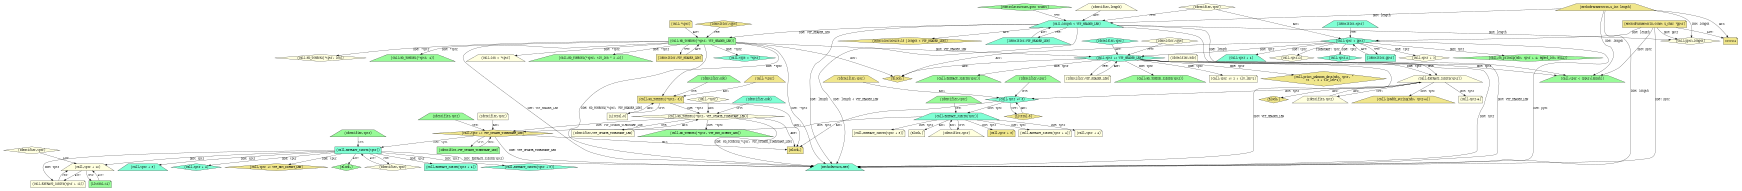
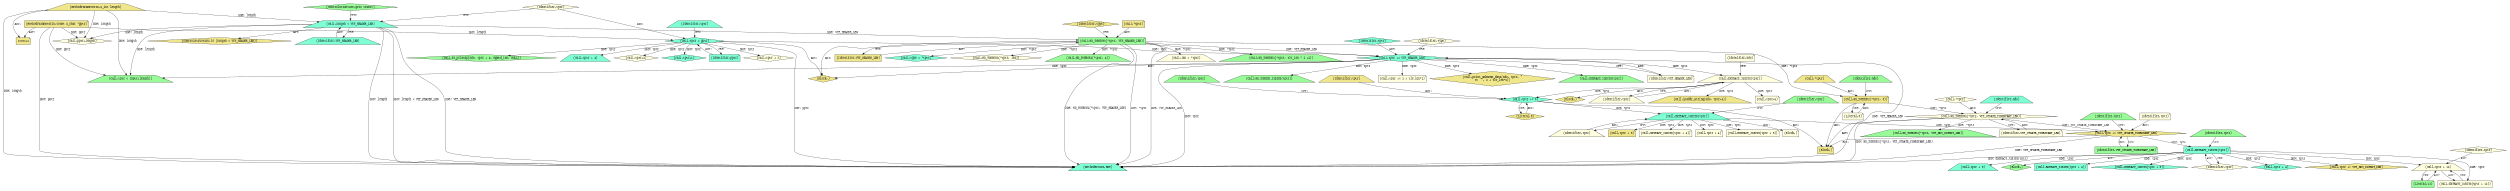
(1106, 7) -> none
(1328, 49) -> (677, 49)
